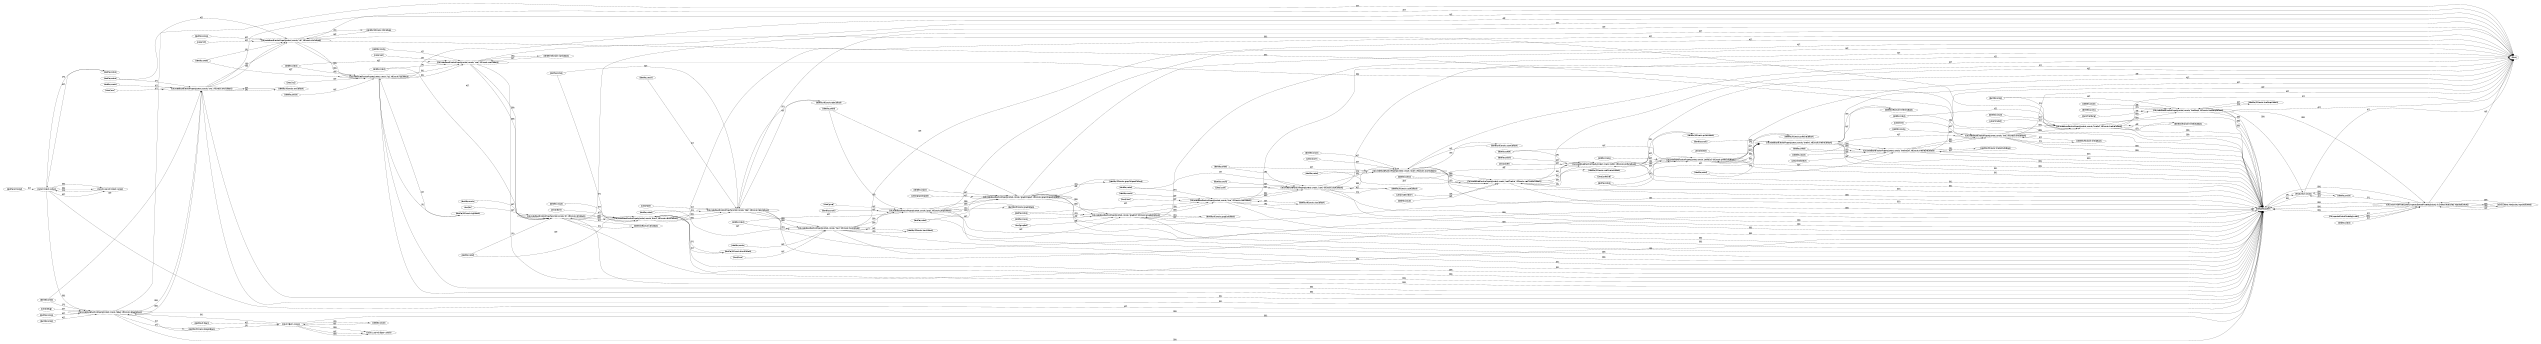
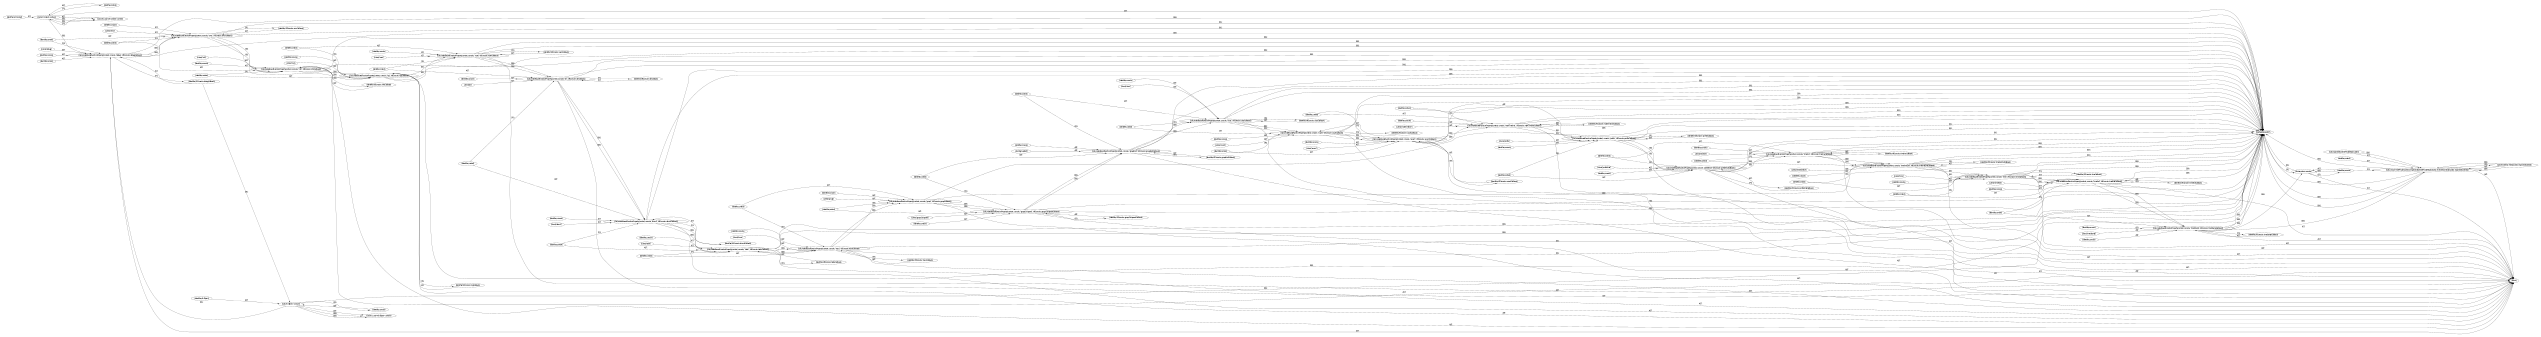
(1021, 207) -> none
